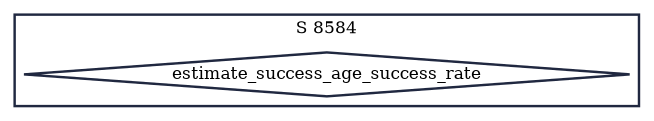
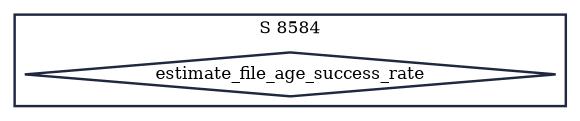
(327, 74) -> (290, 74)
